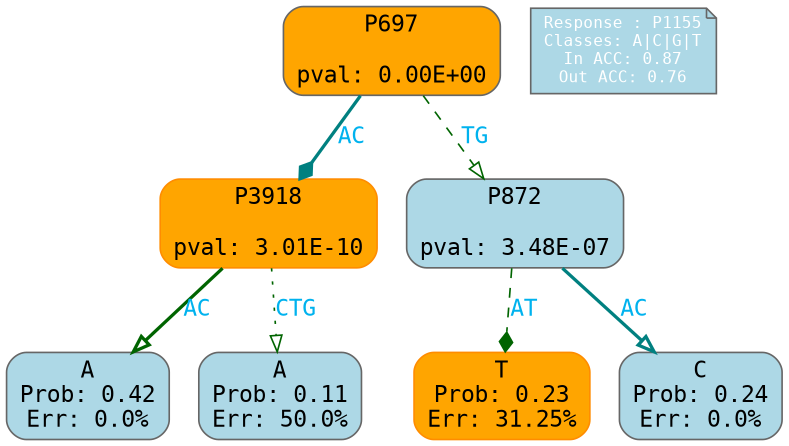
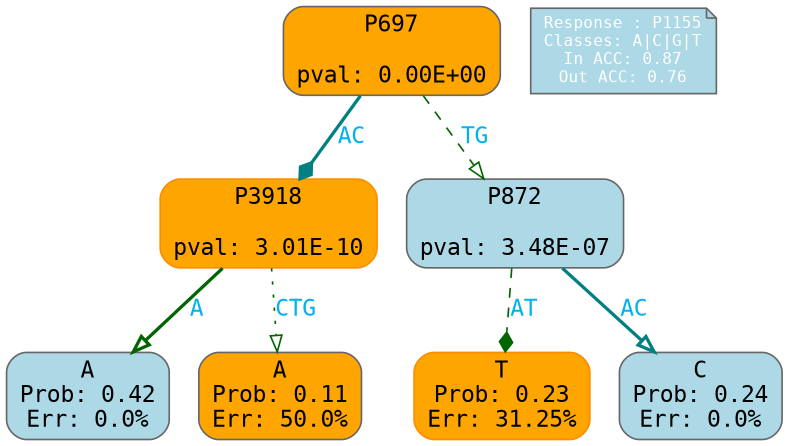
(197, 310) -> (197, 310)
(280, 396) -> (280, 396)
